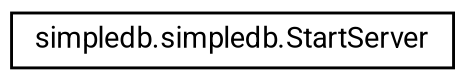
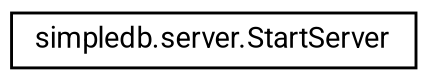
(233, 40) -> (214, 40)
